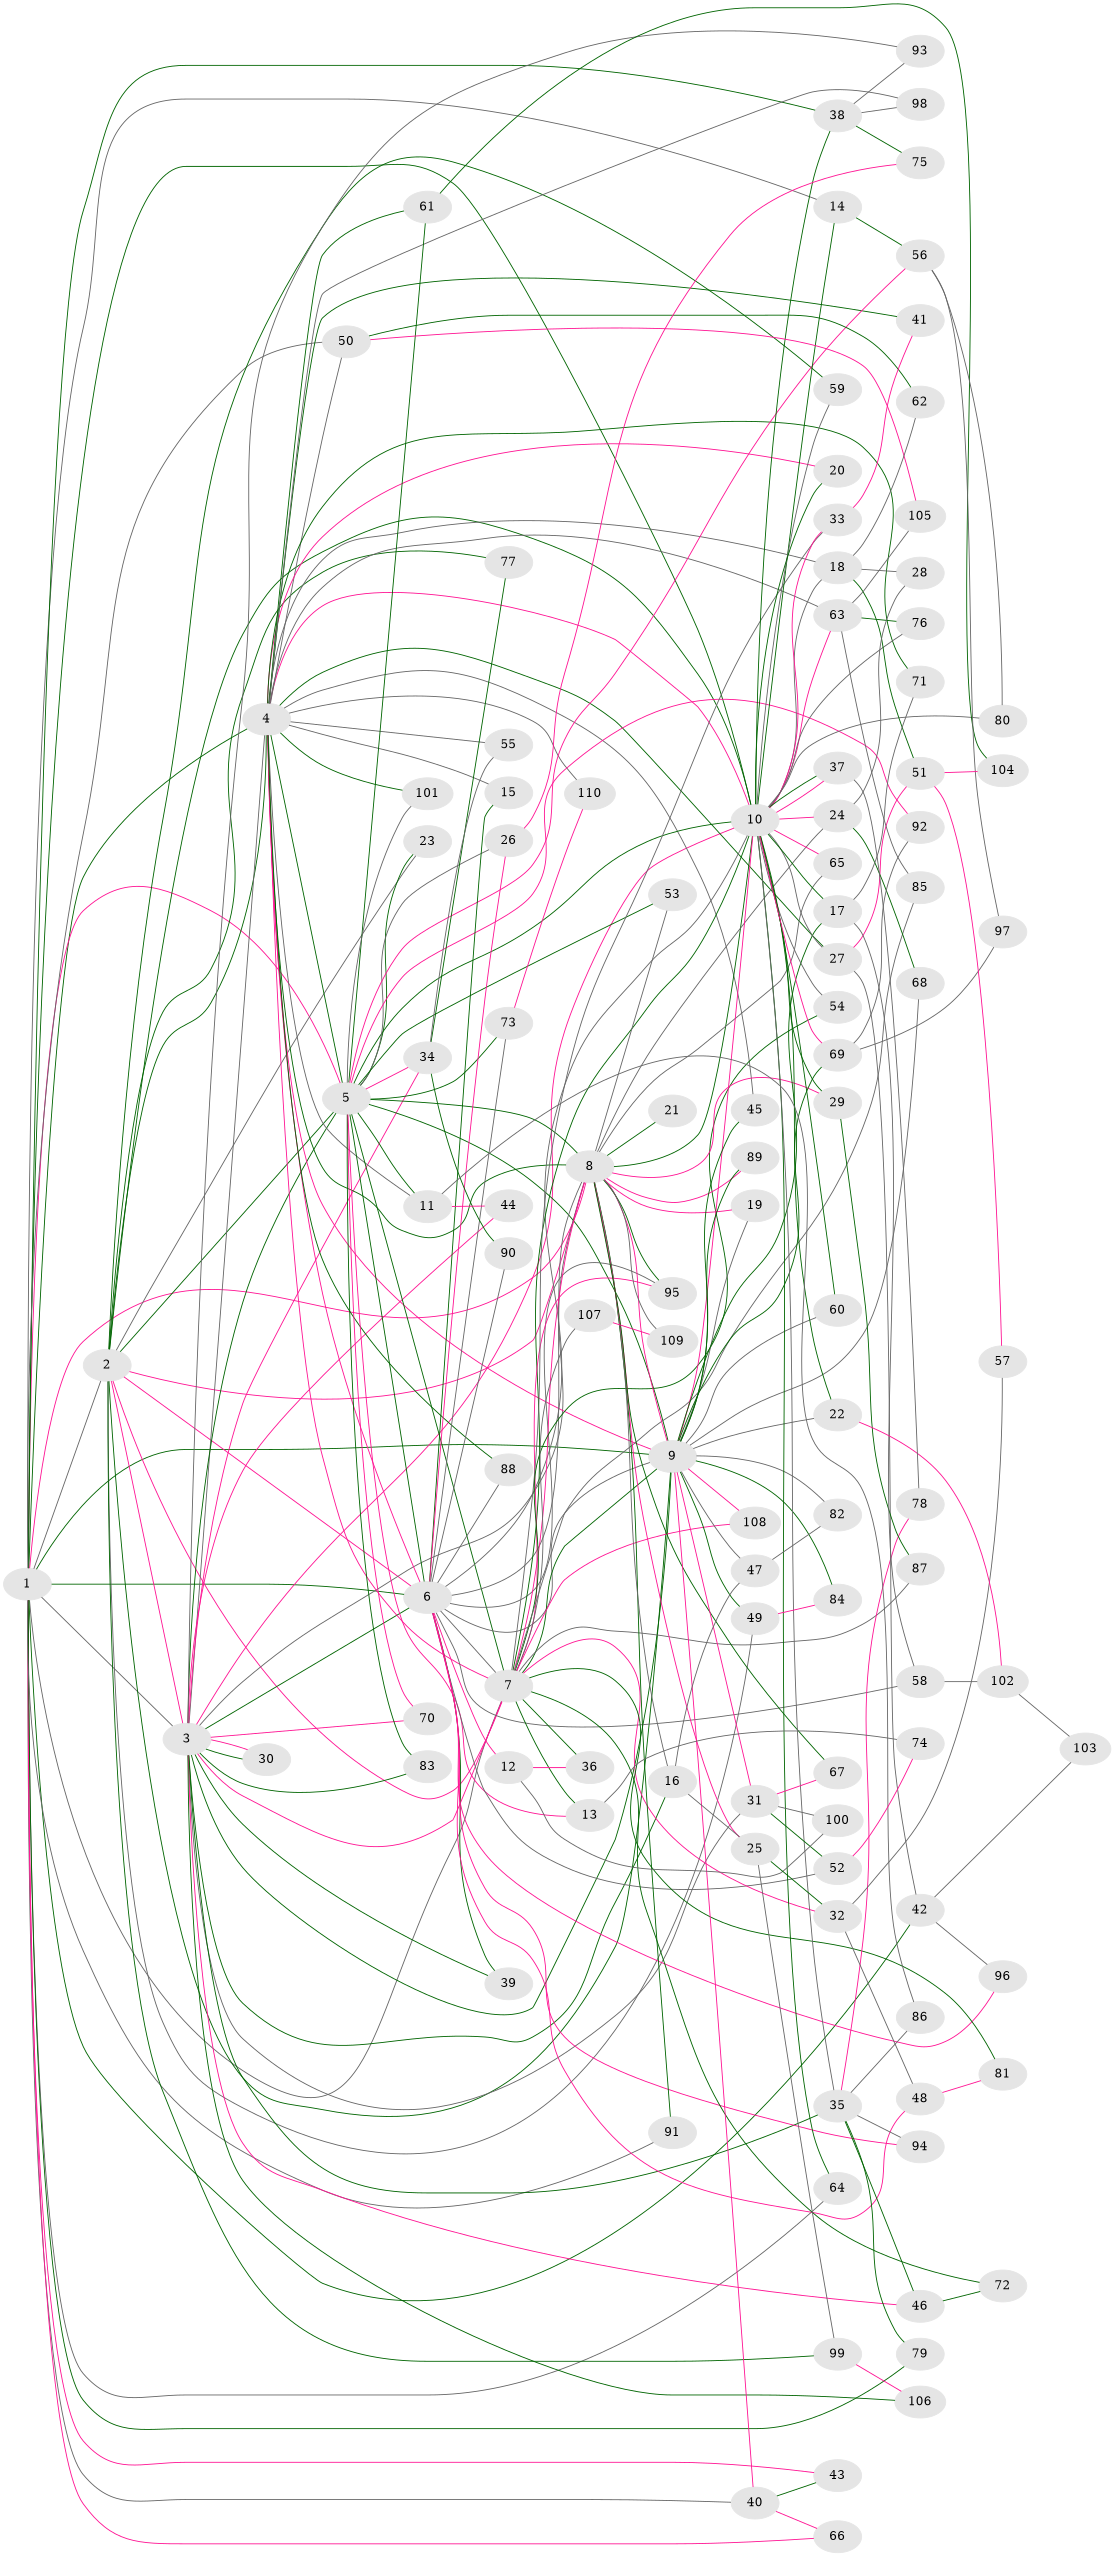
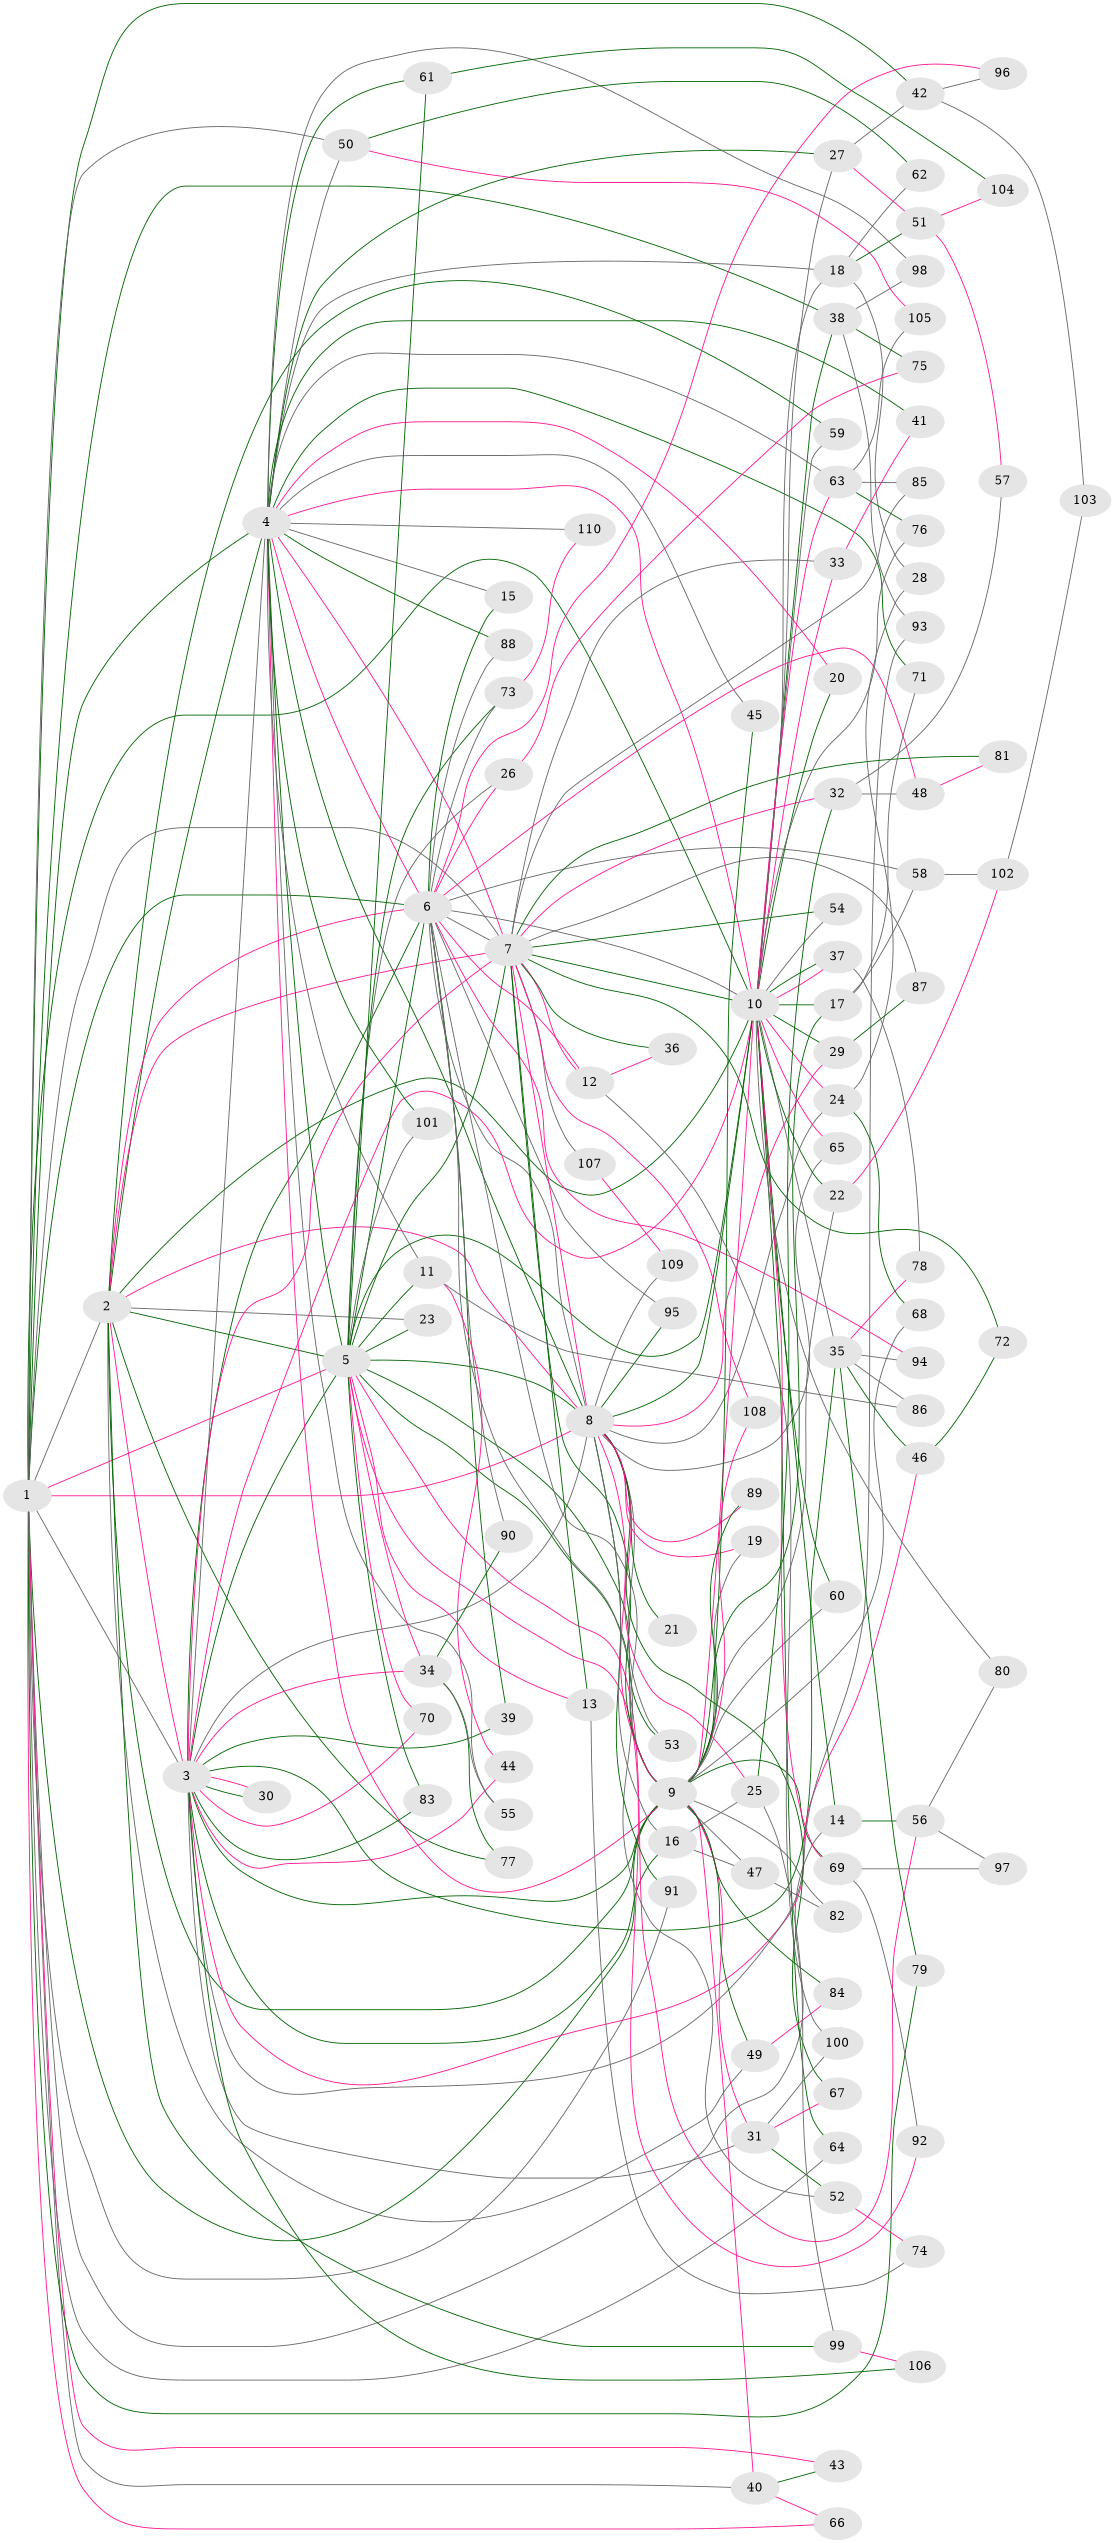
(534, 1434) -> (549, 1017)
